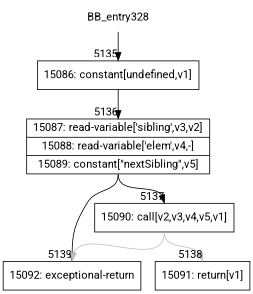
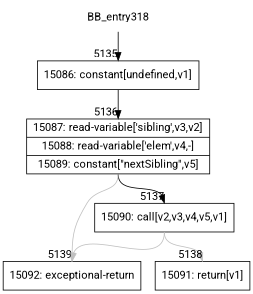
(118, 18) -> (118, 18)
(85, 207) -> (85, 207)
